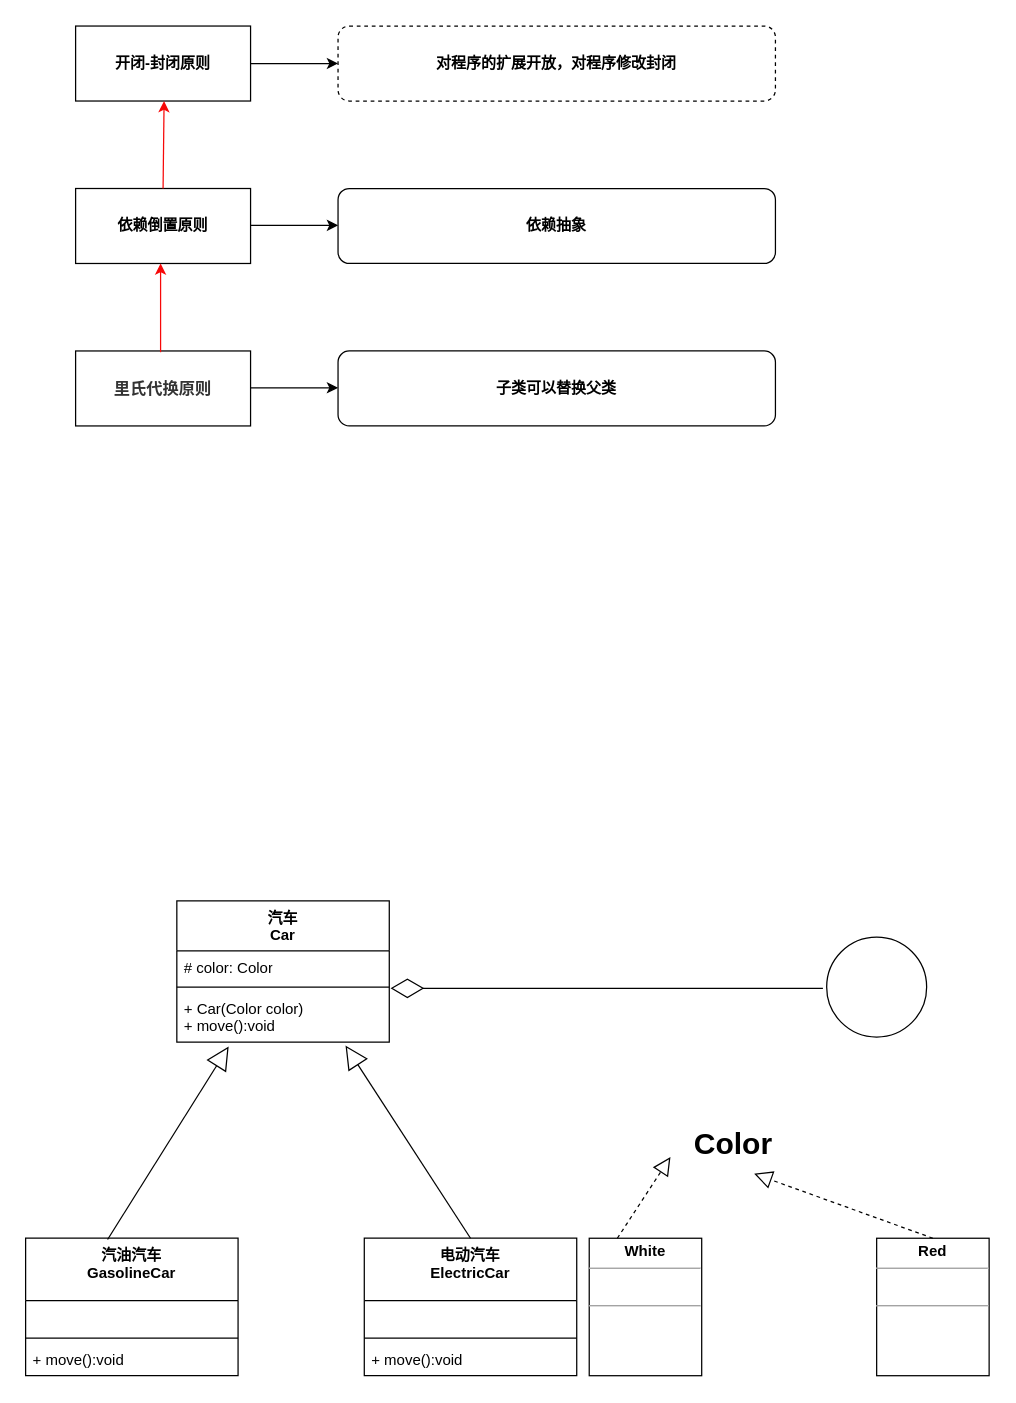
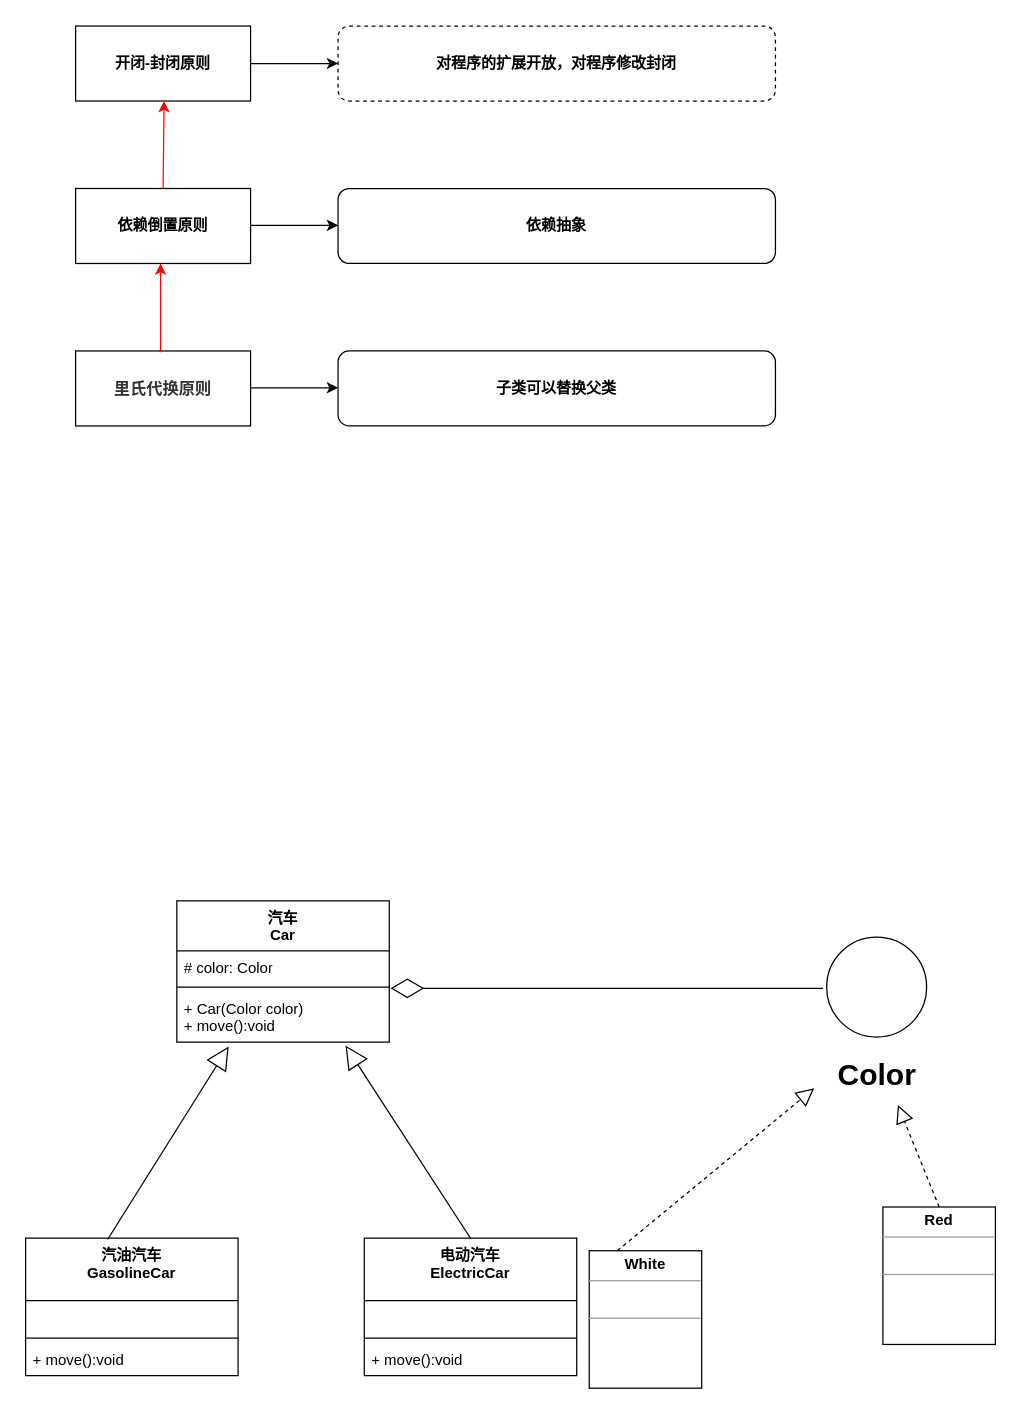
(733, 1144) -> (877, 1076)
(646, 1307) -> (646, 1319)
(933, 1307) -> (939, 1276)
